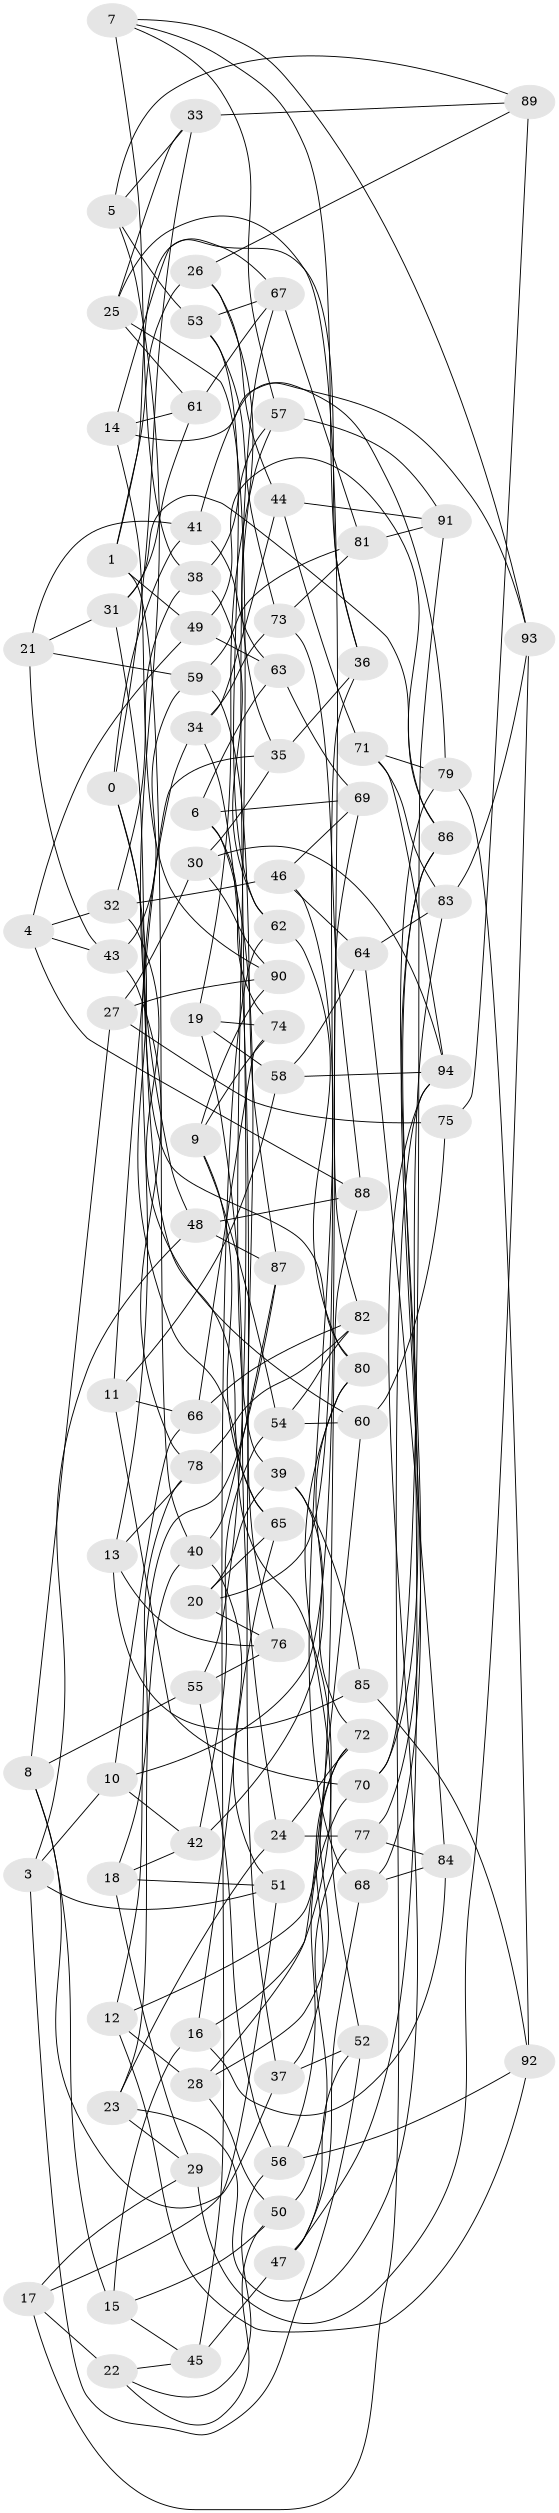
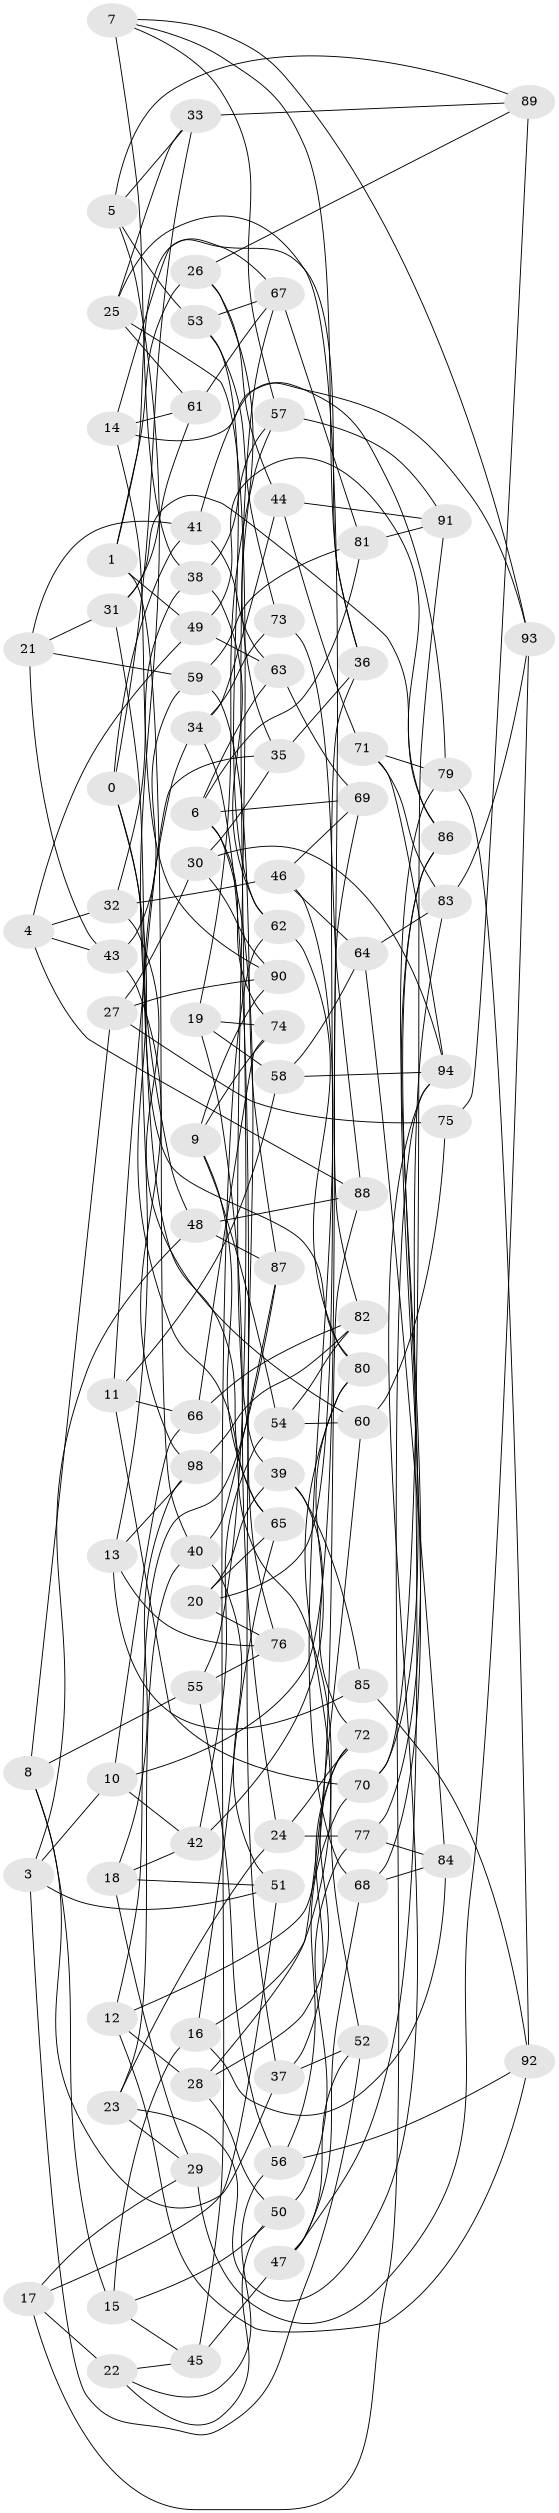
(317, 585) -> (305, 695)
(196, 1467) -> (196, 1467)
